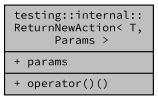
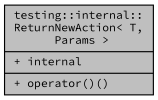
(41, 62) -> (48, 62)
